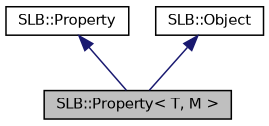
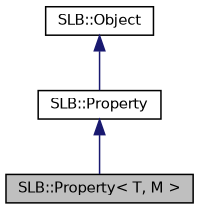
(168, 69) -> (100, 71)
